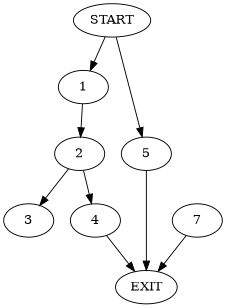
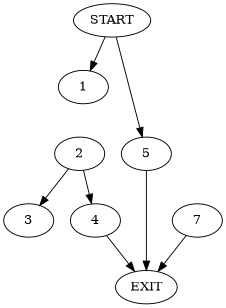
(82, 116) -> none
